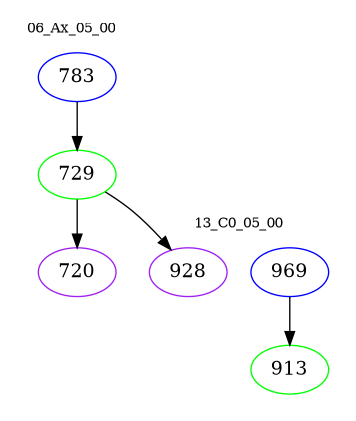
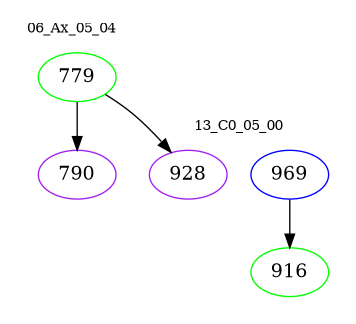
(72, 29) -> (72, 29)
(77, 77) -> none
(77, 175) -> (77, 77)
(77, 272) -> (77, 175)
(290, 370) -> (290, 272)
